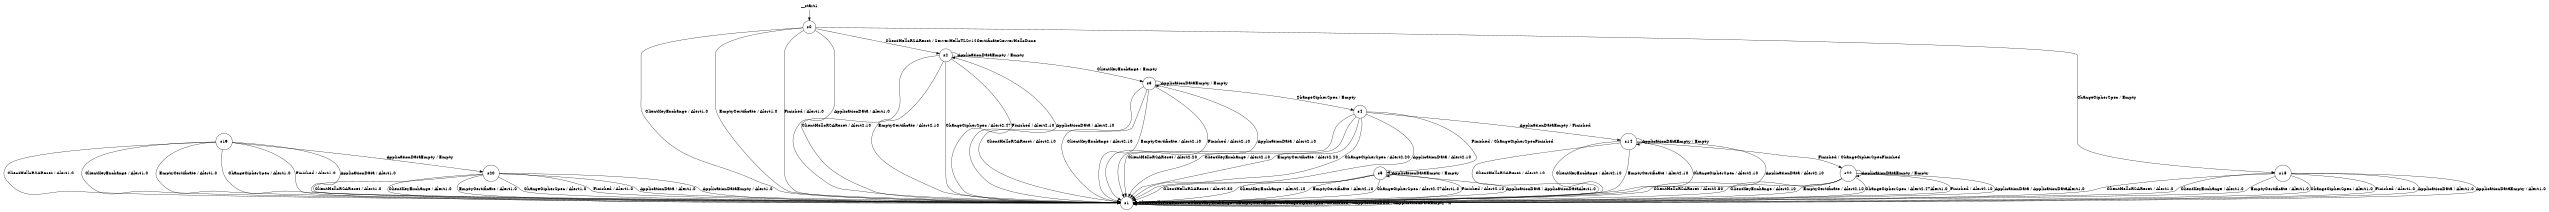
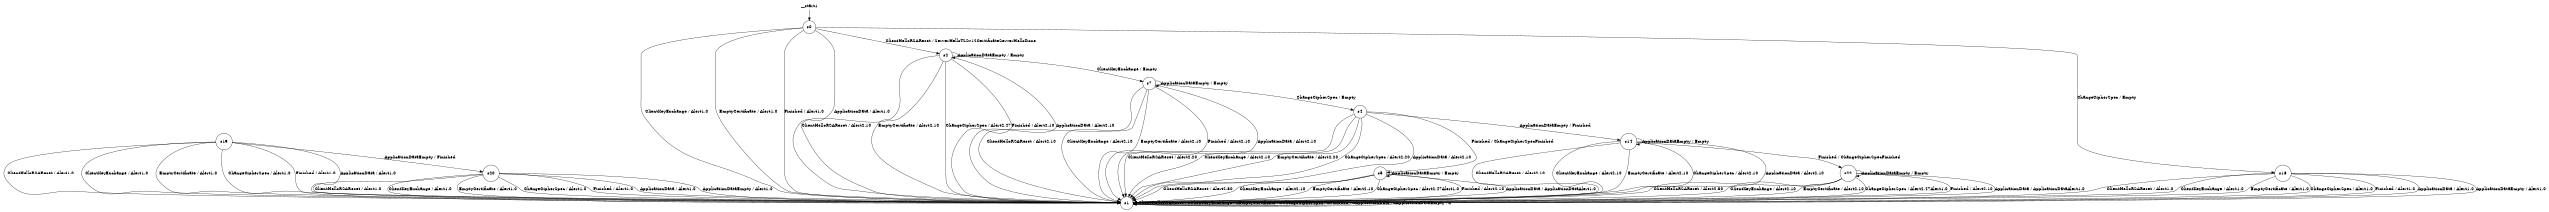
(1149, 83) -> (1149, 83)
(420, 157) -> (420, 157)
